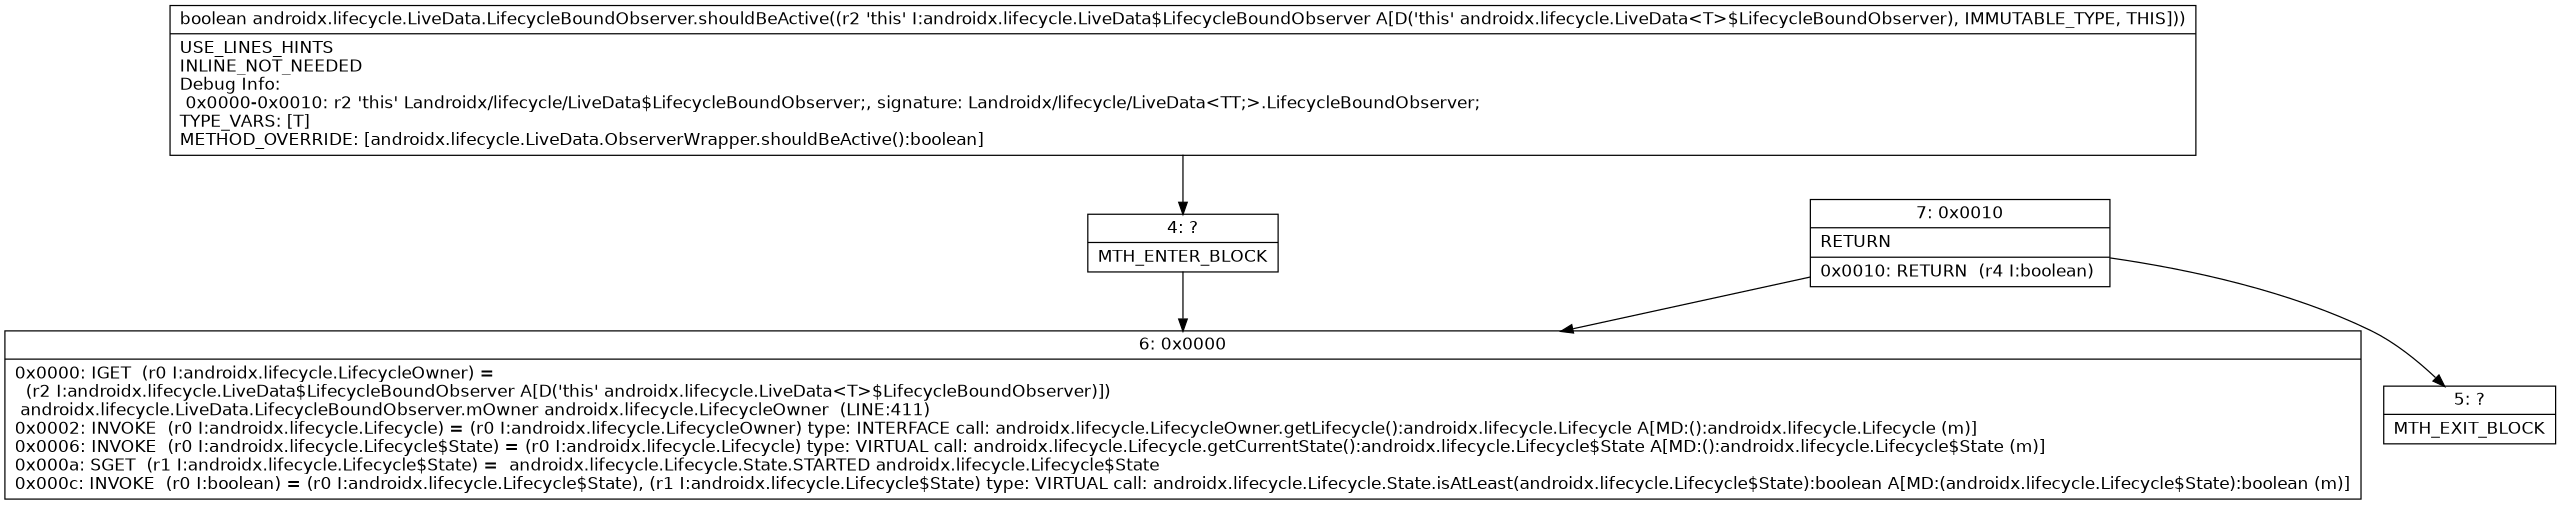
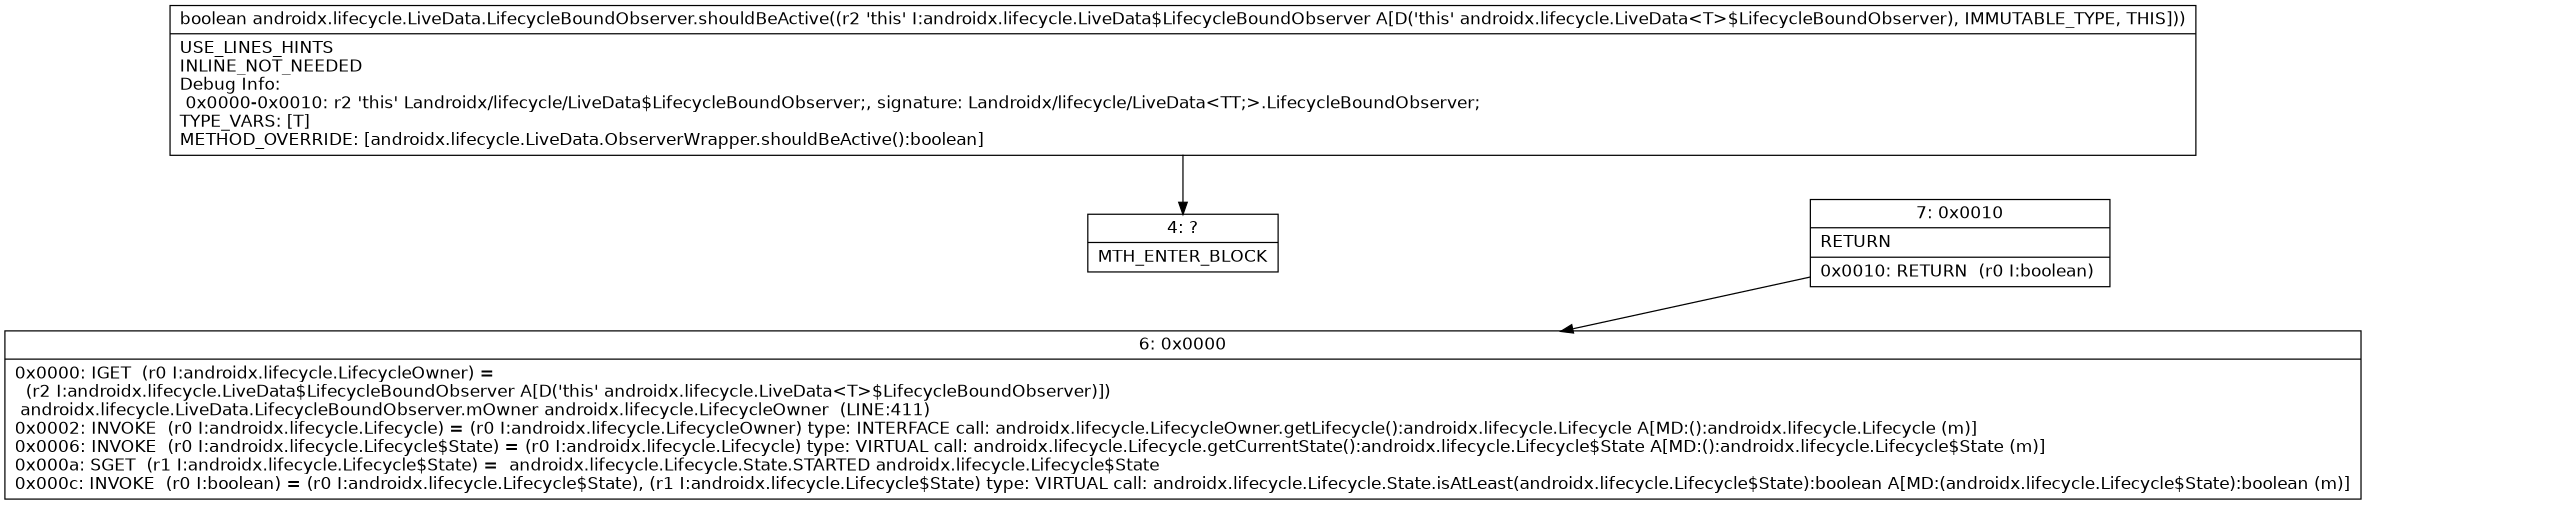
(1960, 271) -> (1960, 271)
(1183, 295) -> none
(2470, 415) -> none
